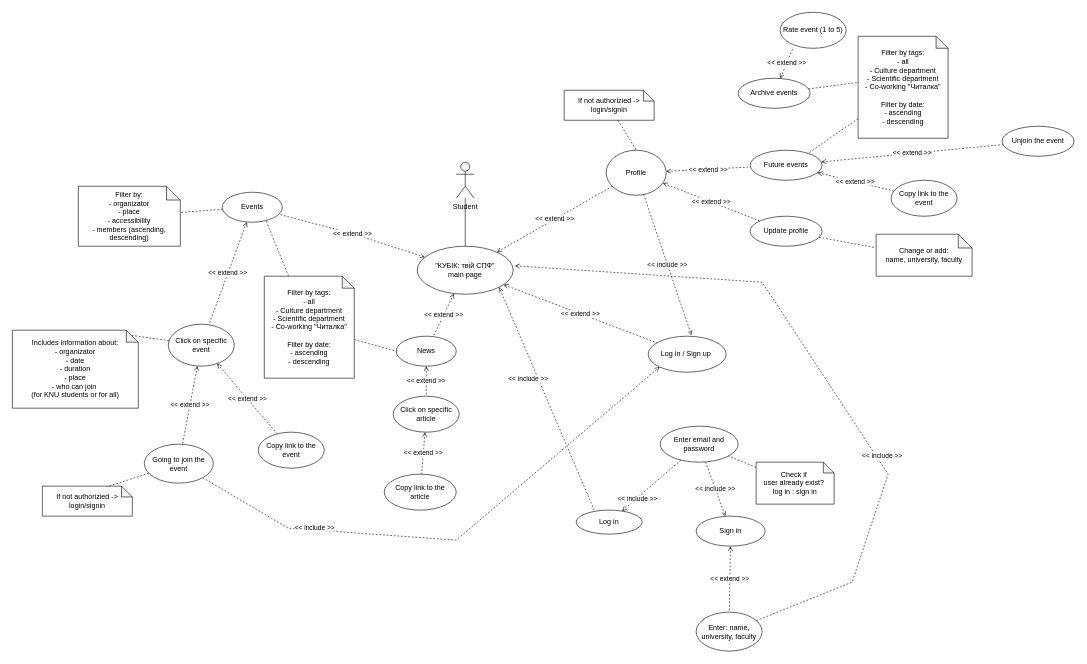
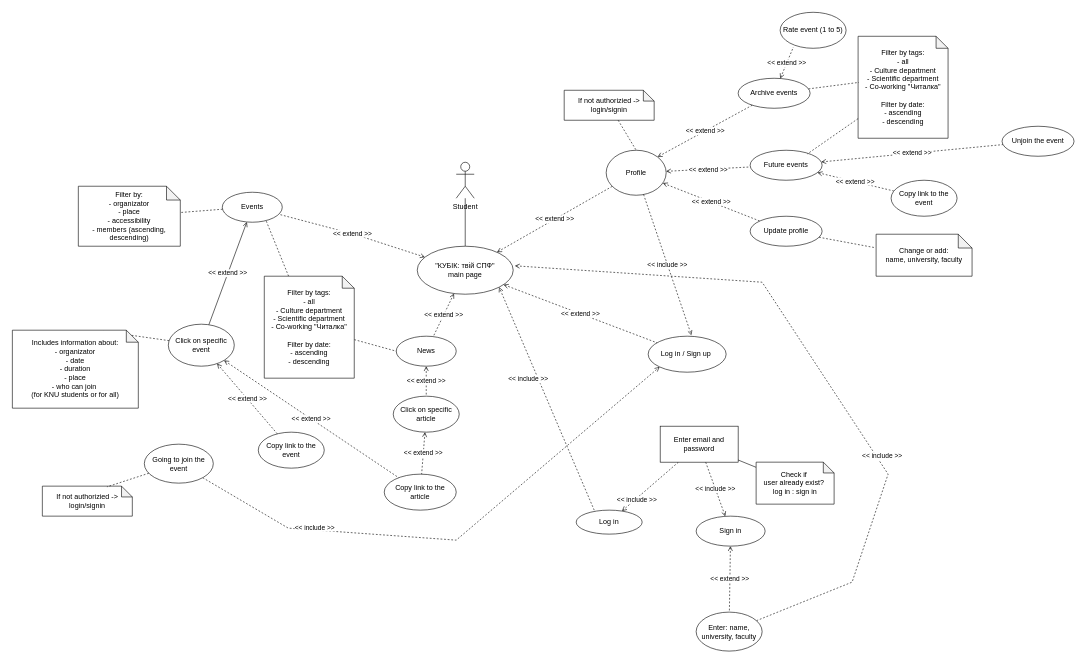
none -> (706, 131)
(218, 300) -> (218, 300)
(190, 406) -> (277, 396)
(699, 444) -> (699, 444)
(742, 462) -> (747, 464)
